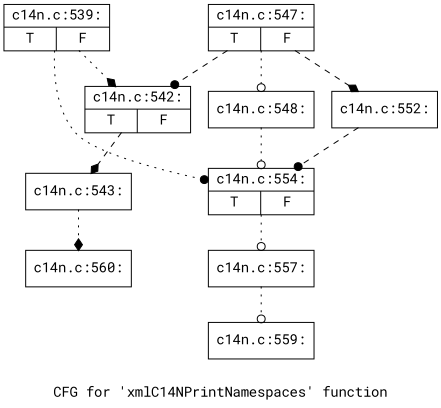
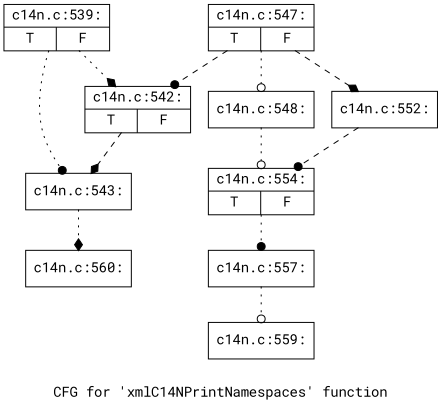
(95, 146) -> (40, 111)
(261, 229) -> (261, 229)
